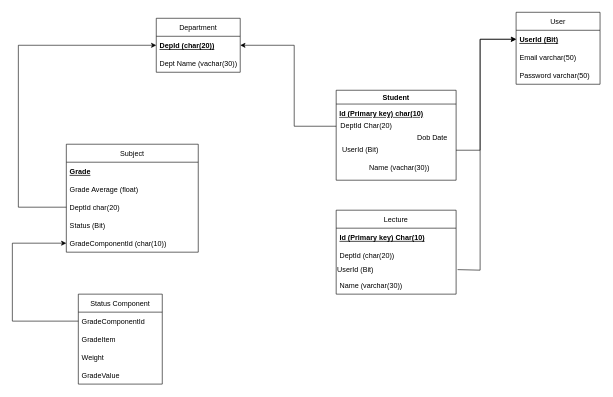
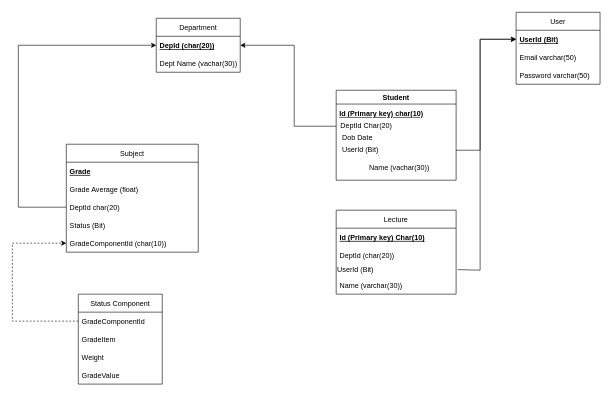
(432, 138) -> (357, 138)
(12, 289) -> (12, 289)
